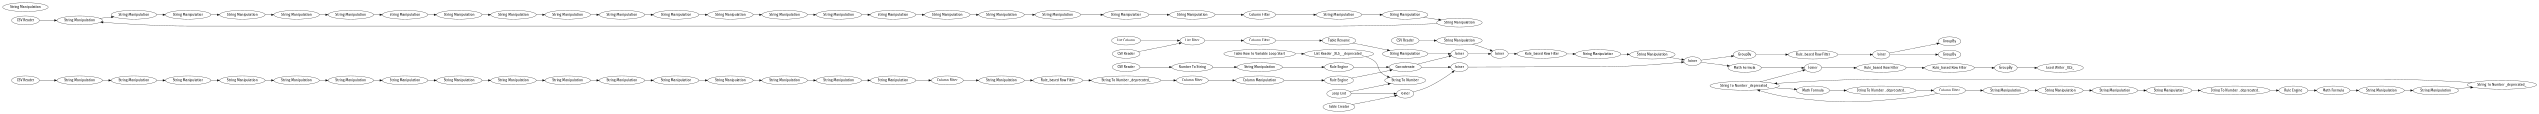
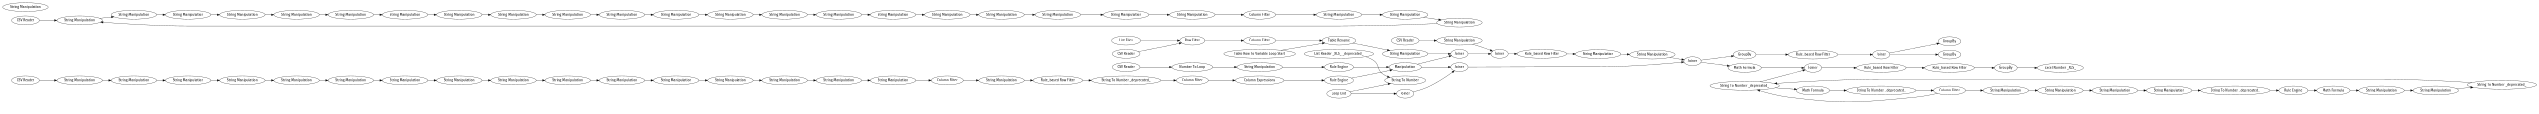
(1126, 41) -> (1126, 41)
(1192, 41) -> (1192, 41)
(1299, 54) -> (1302, 47)
(1192, 67) -> (1192, 67)
(1405, 67) -> (1405, 67)
(2060, 68) -> (2060, 68)
(1260, 80) -> (1260, 80)
(1339, 107) -> none
